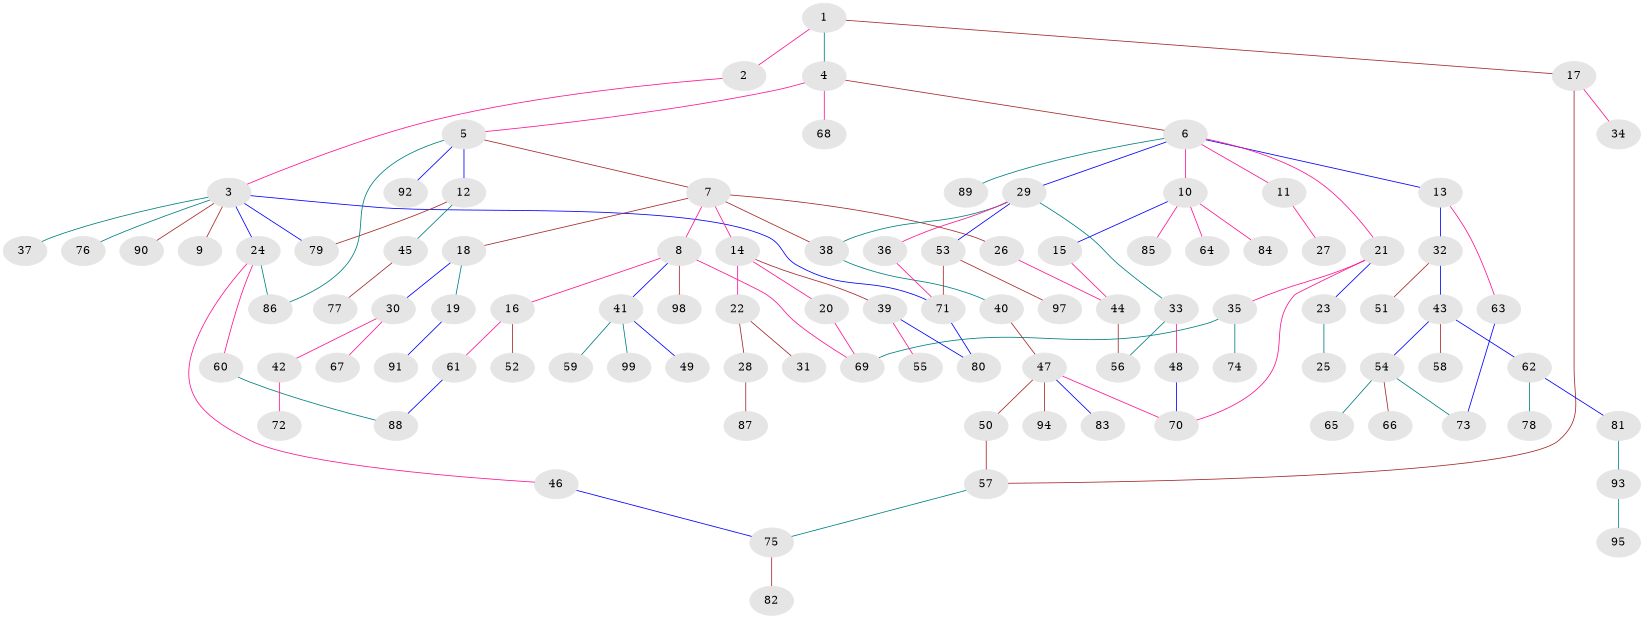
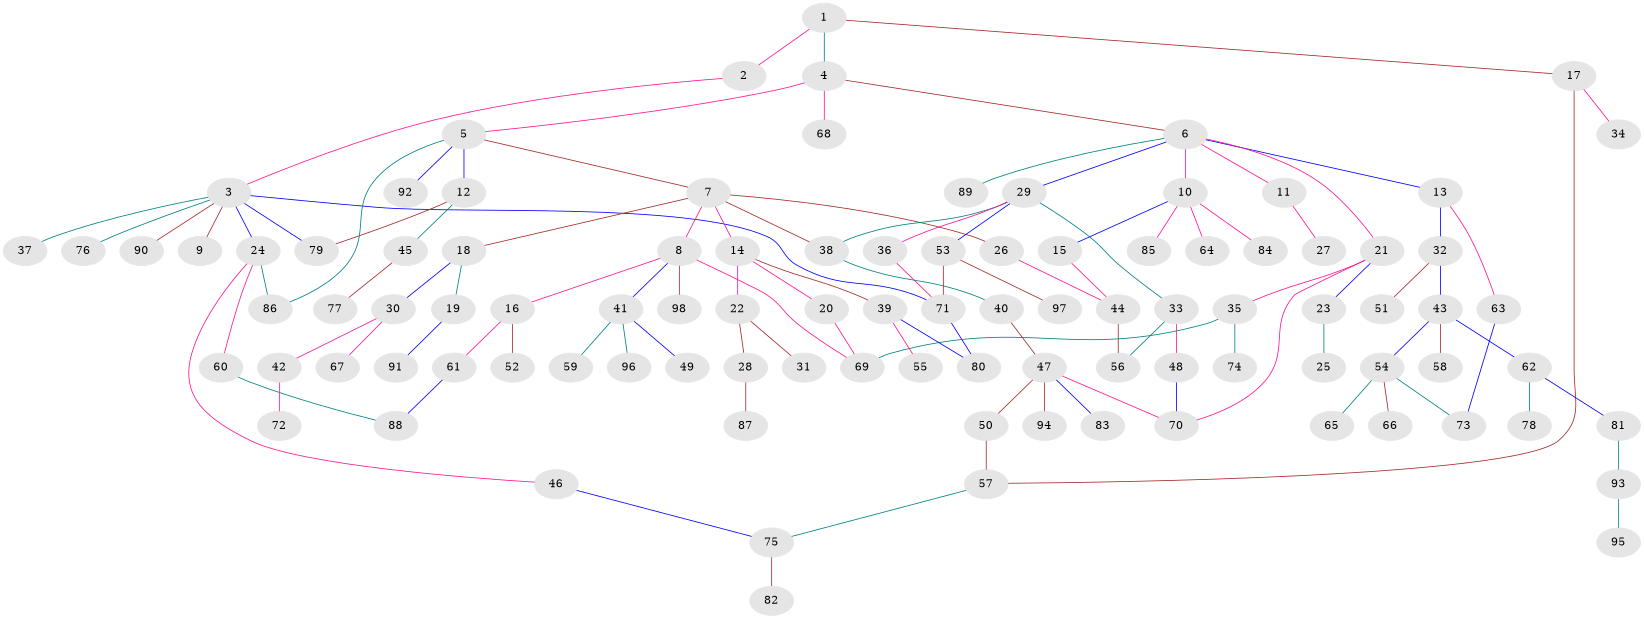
(629, 368) -> (629, 368)
